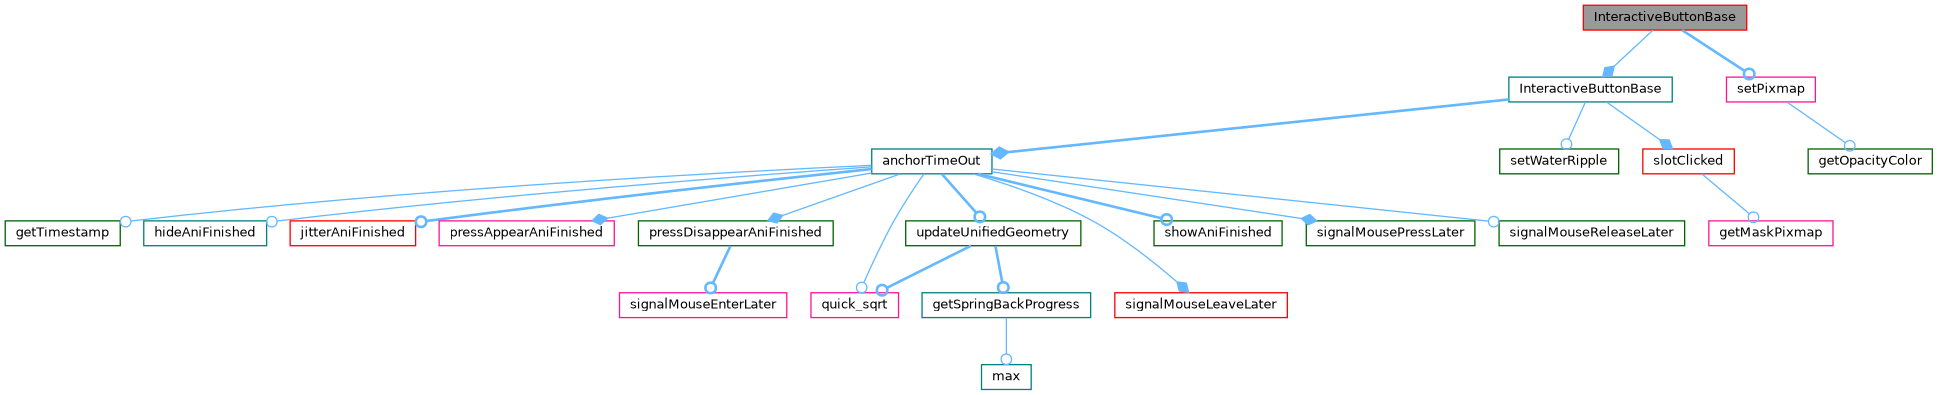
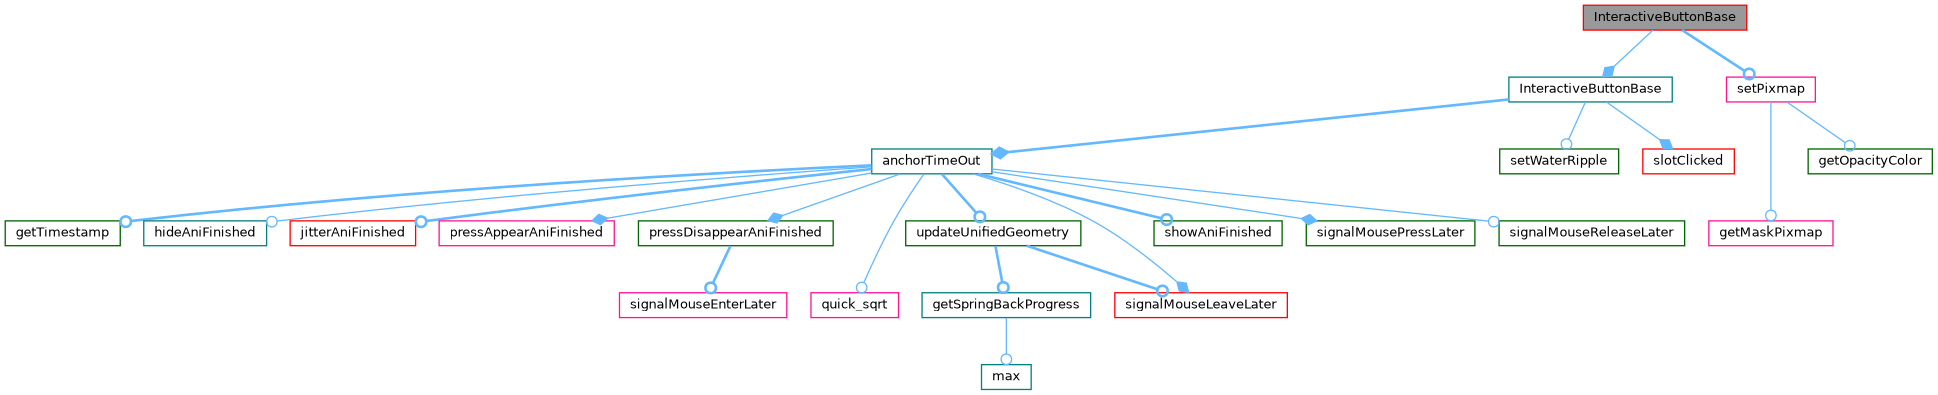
(501, 187) -> (501, 187)
(1726, 194) -> (1771, 156)
(929, 267) -> (1092, 268)
